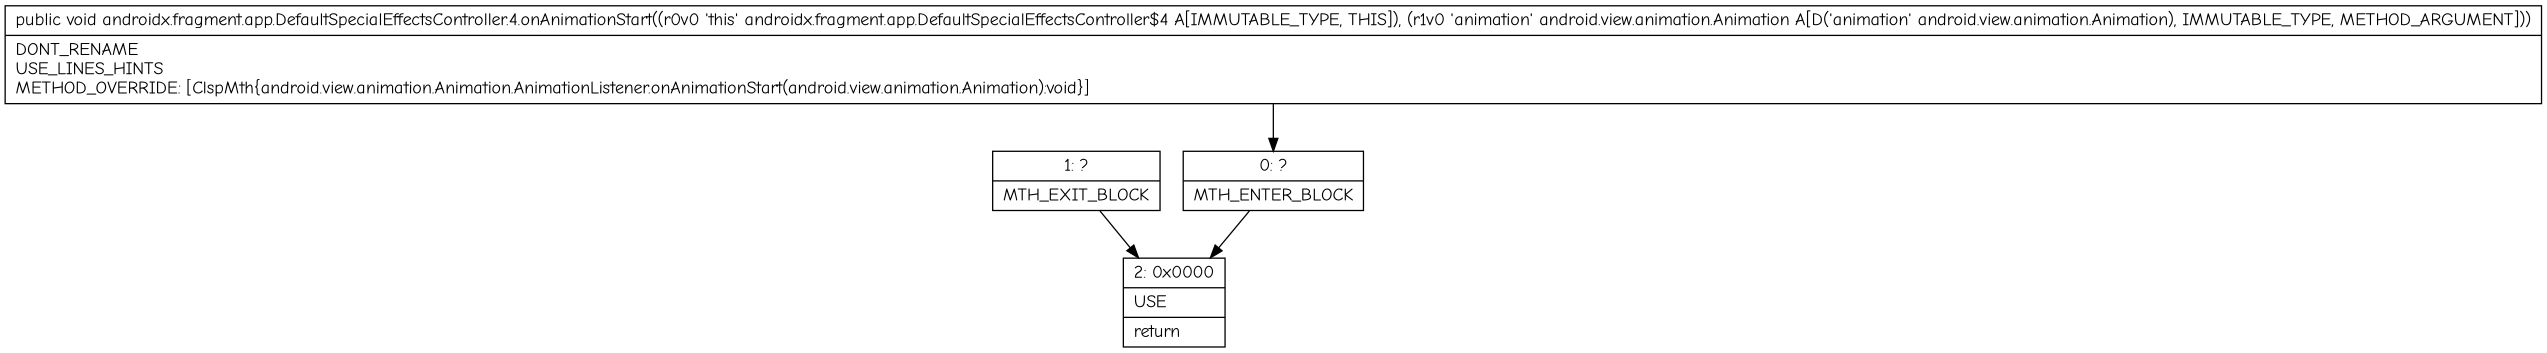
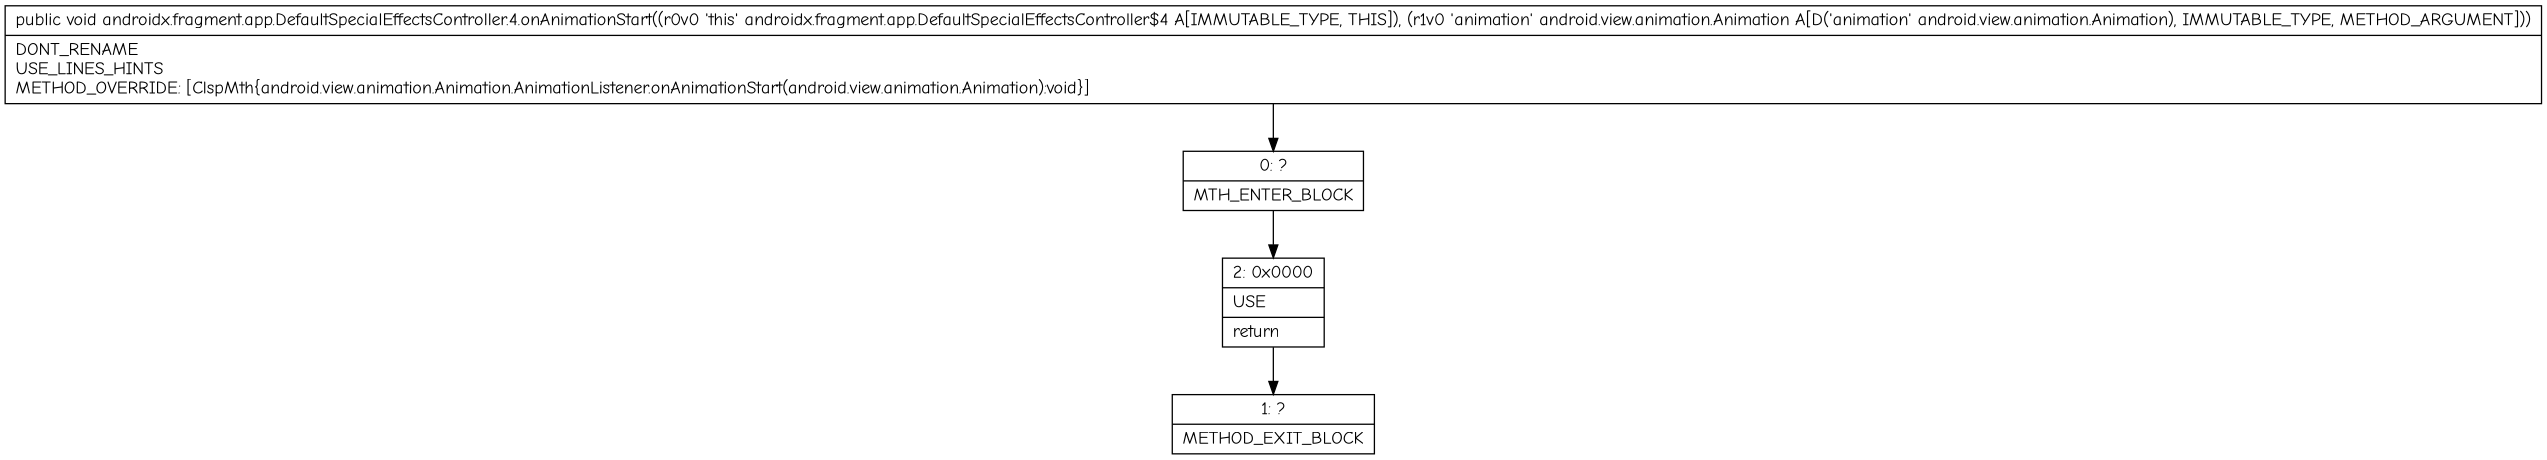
(1076, 195) -> (1273, 438)
(1115, 229) -> (1273, 364)
